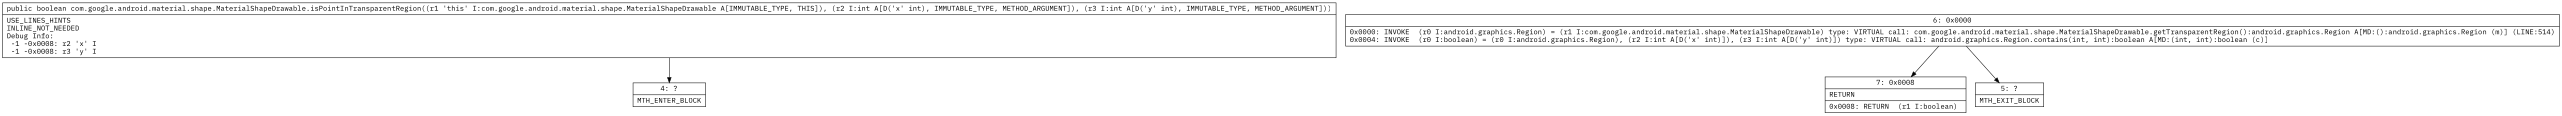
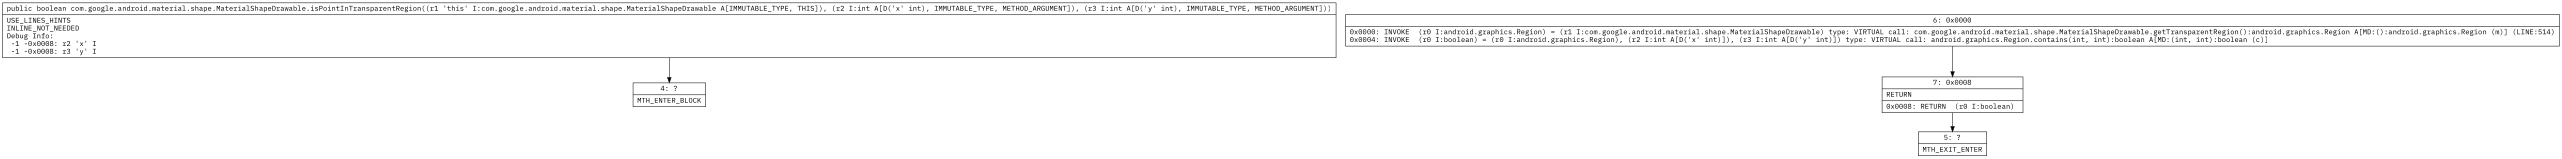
(1981, 63) -> (1953, 120)
(2010, 101) -> (1953, 149)
(1896, 106) -> (1953, 106)
